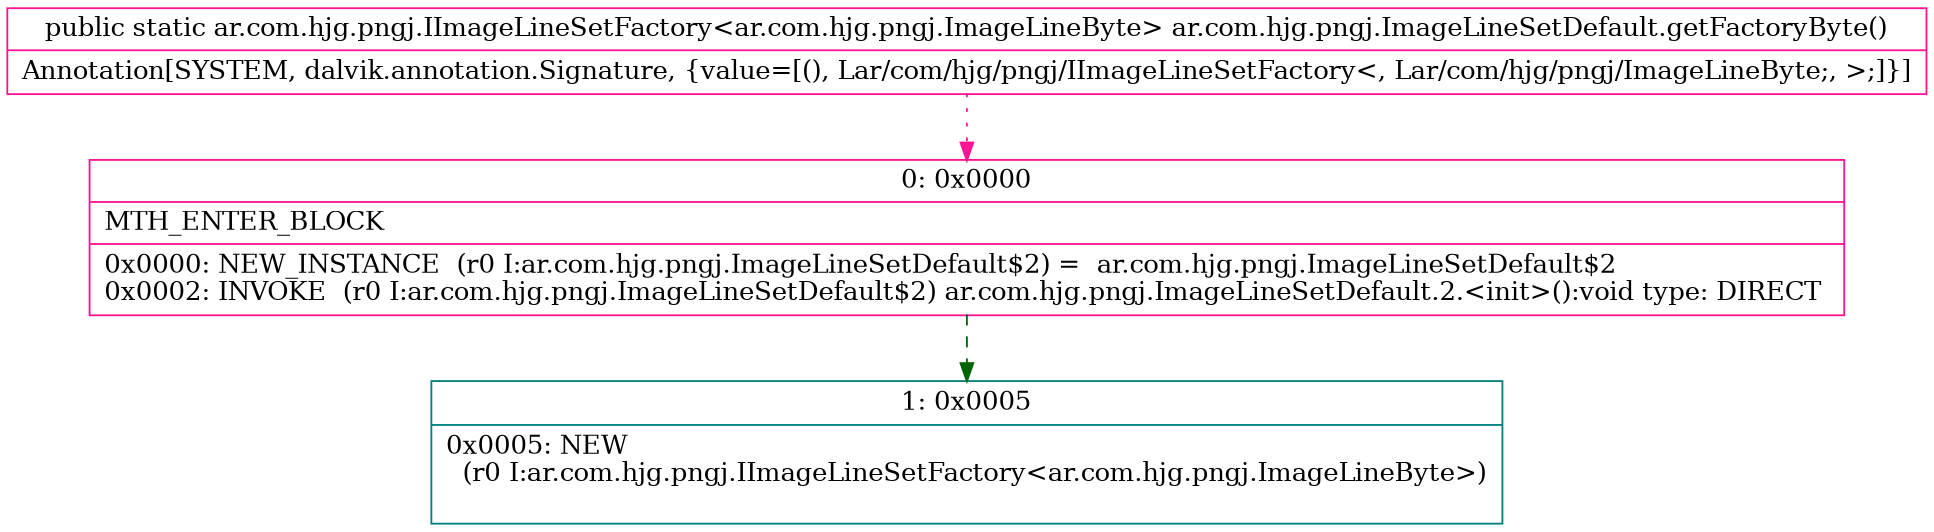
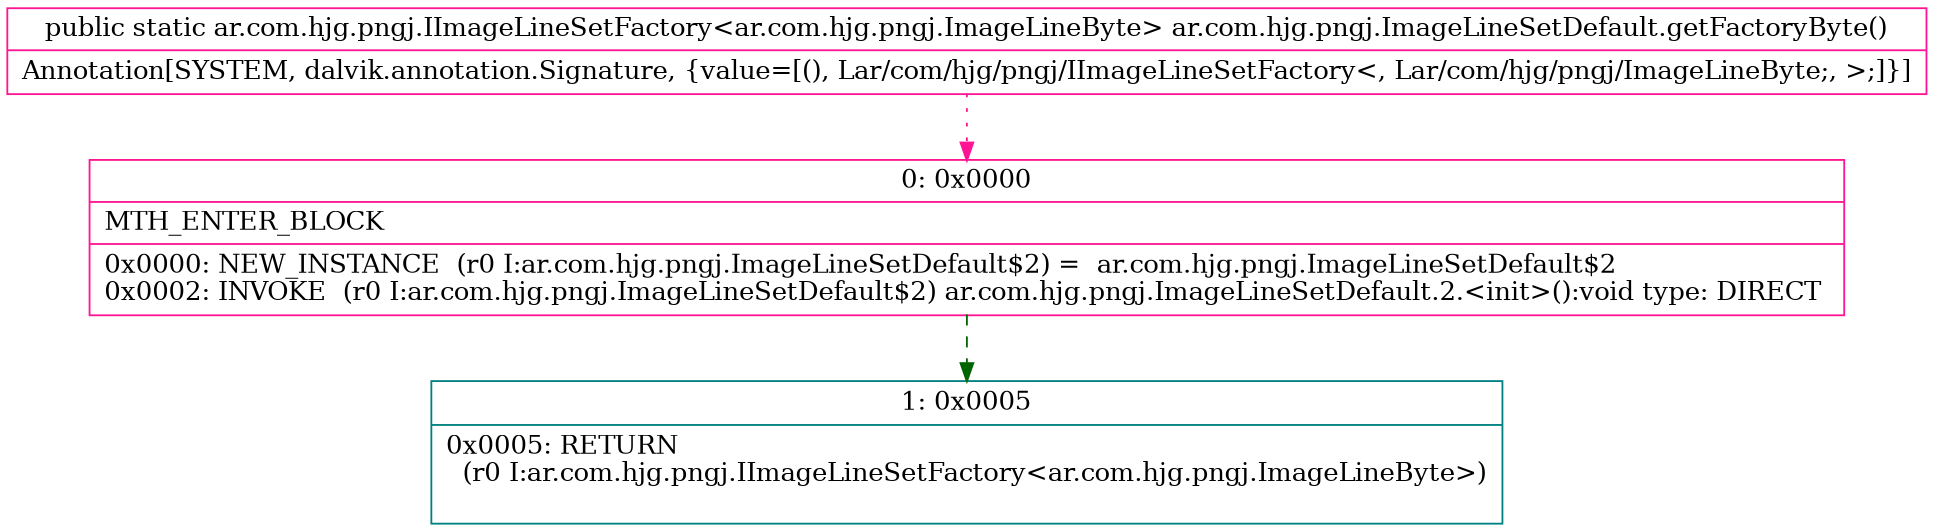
(546, 446) -> (570, 446)
